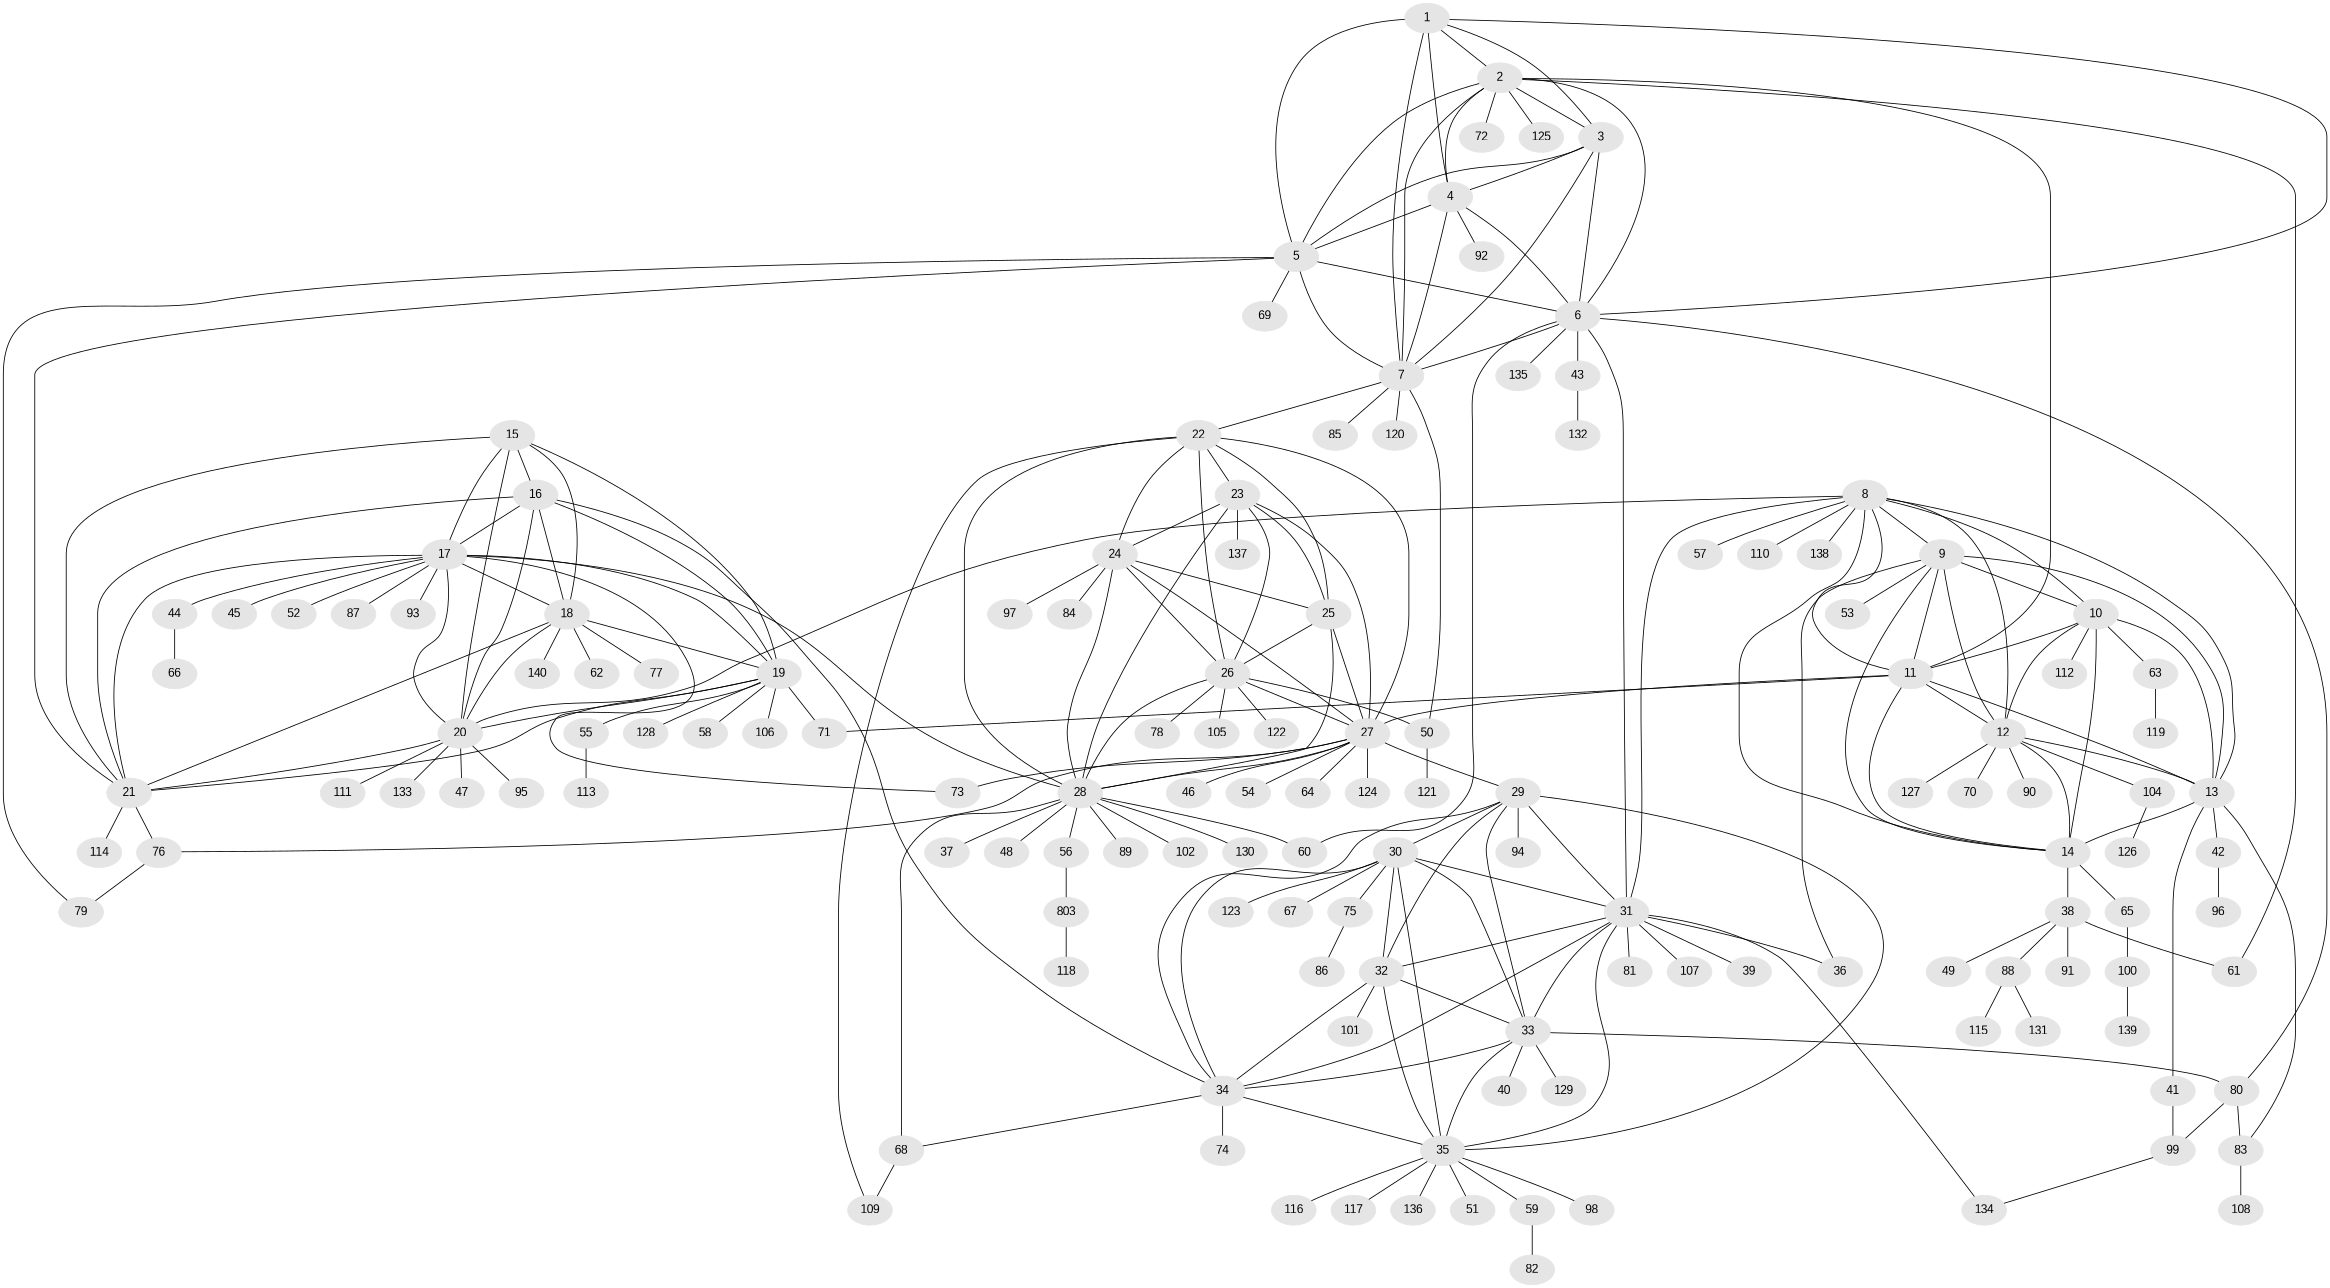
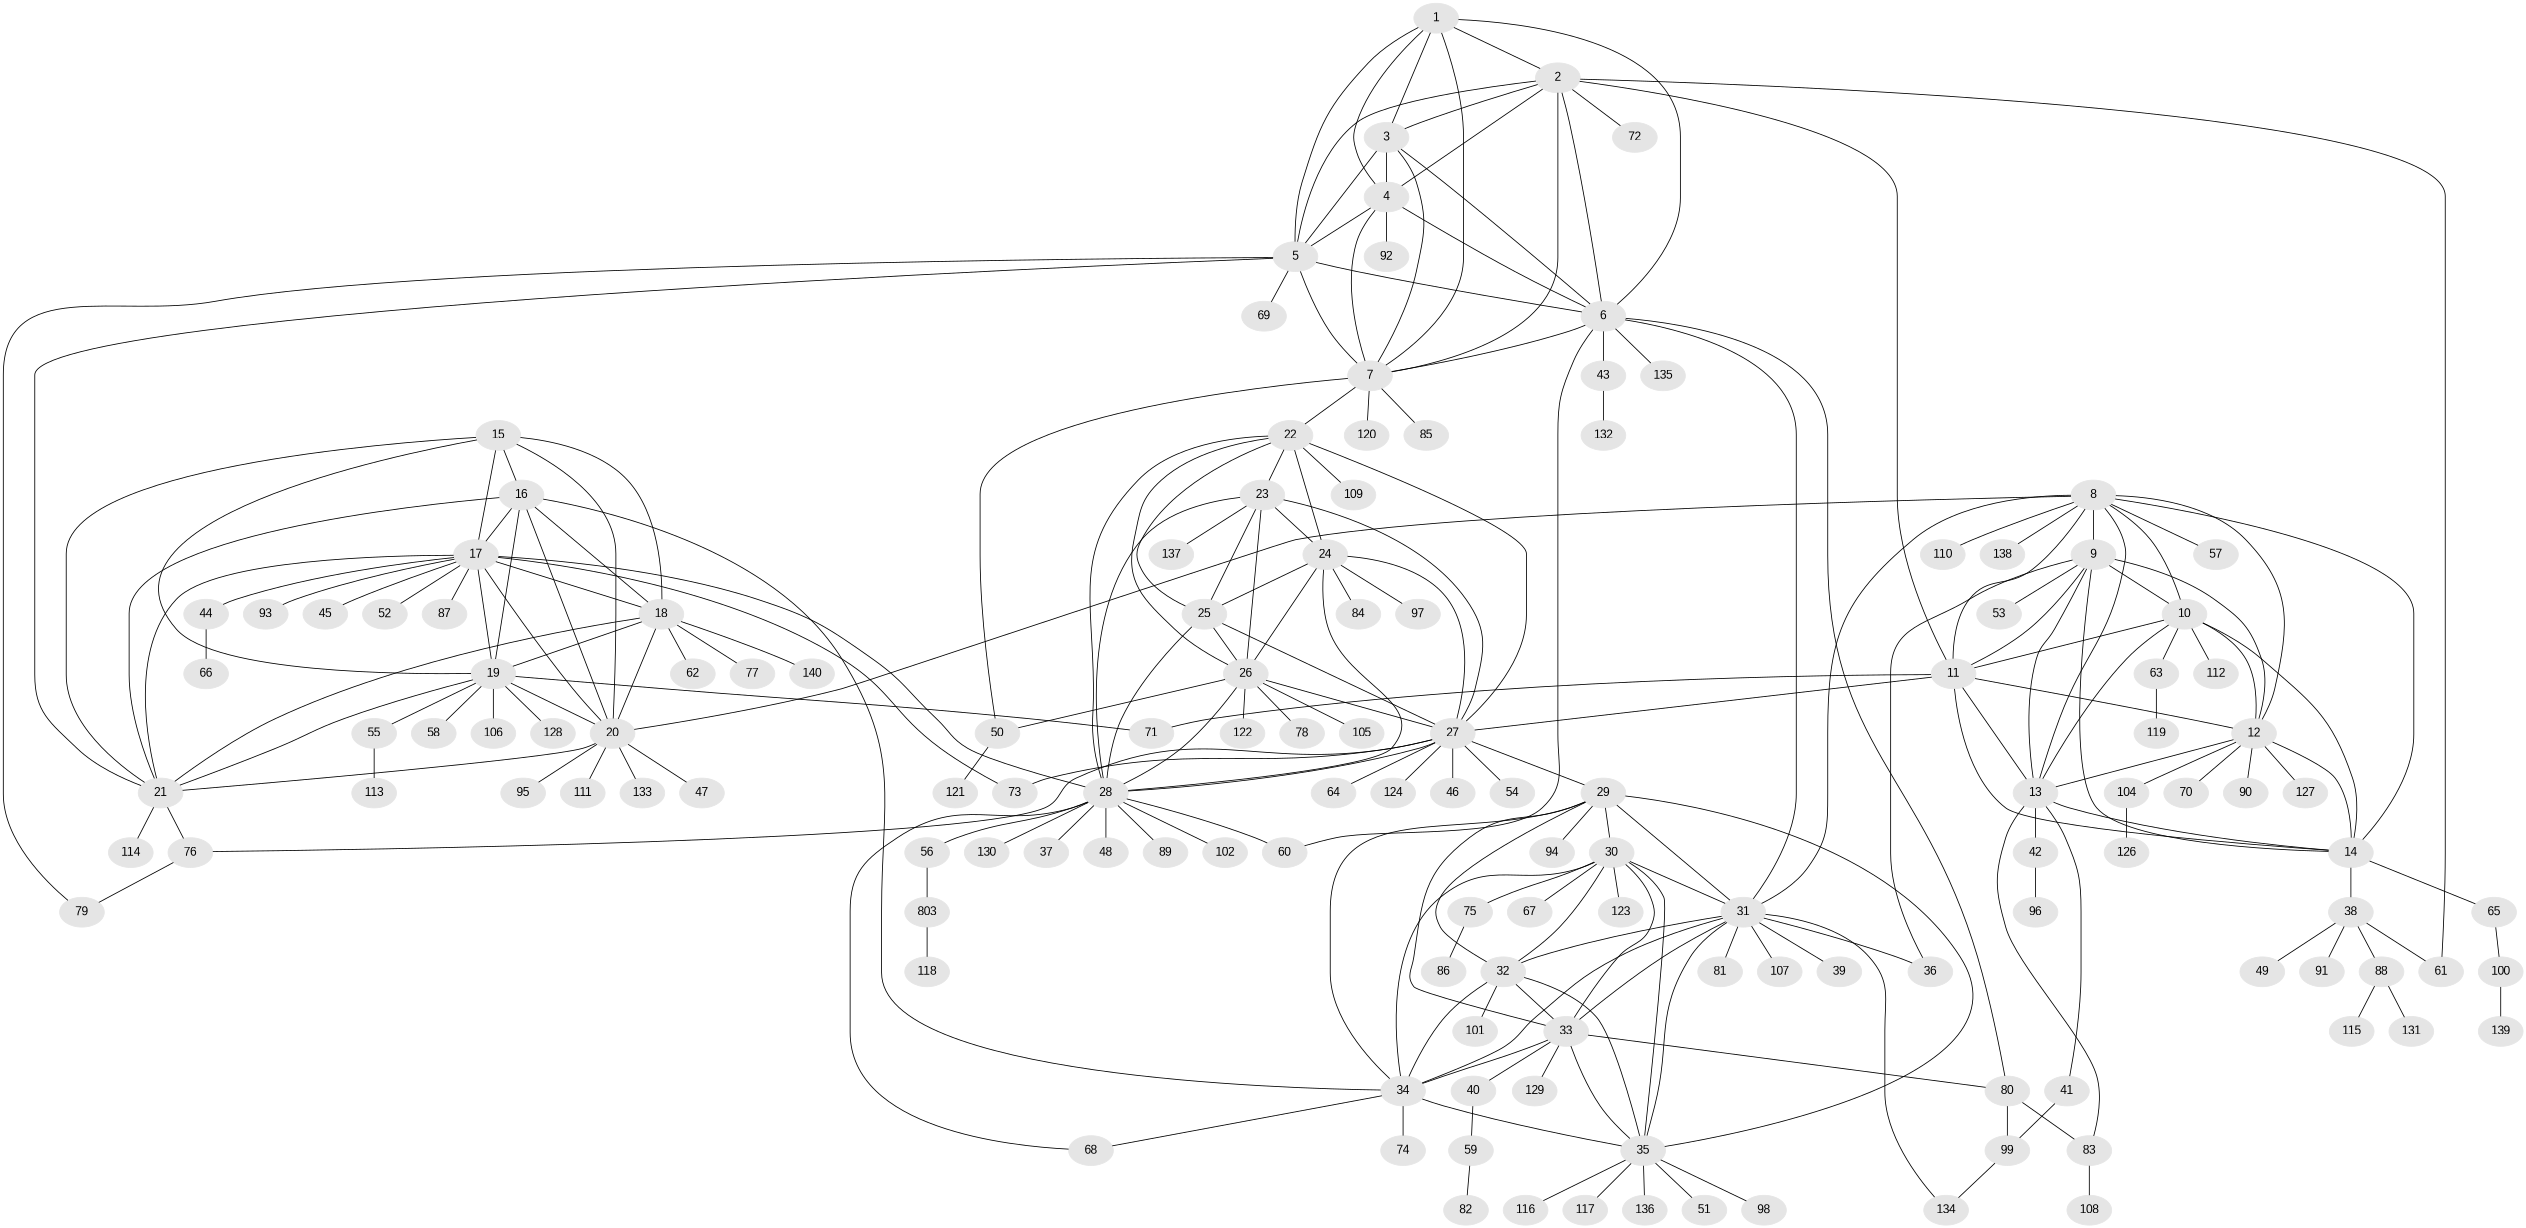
(1541, 137) -> none
(886, 1180) -> none
(1488, 1180) -> (1472, 1121)
